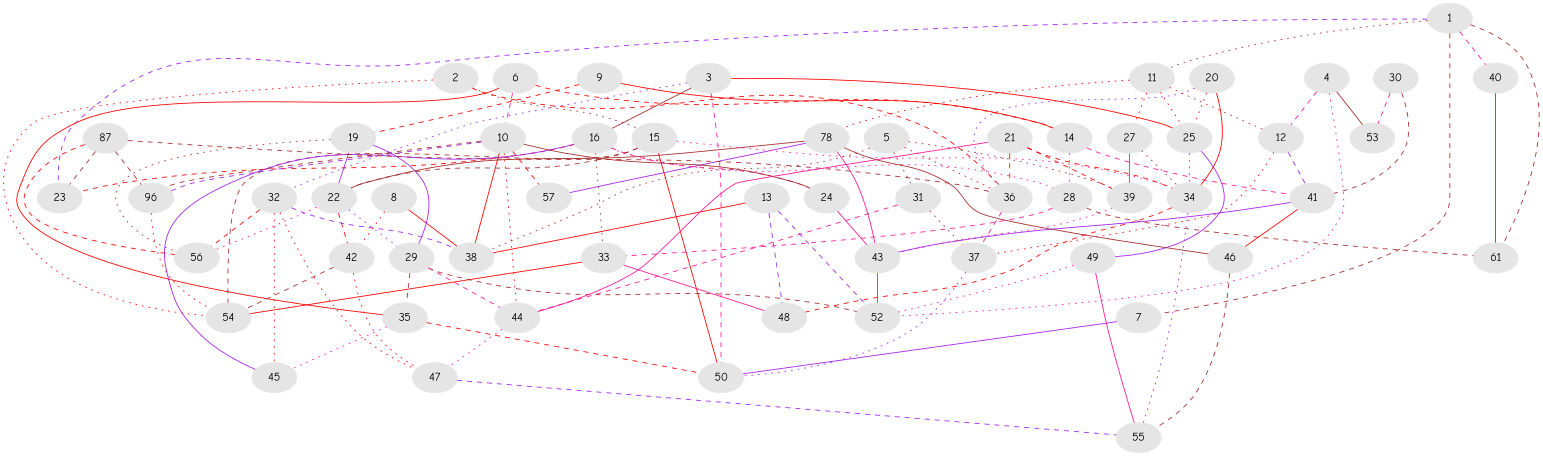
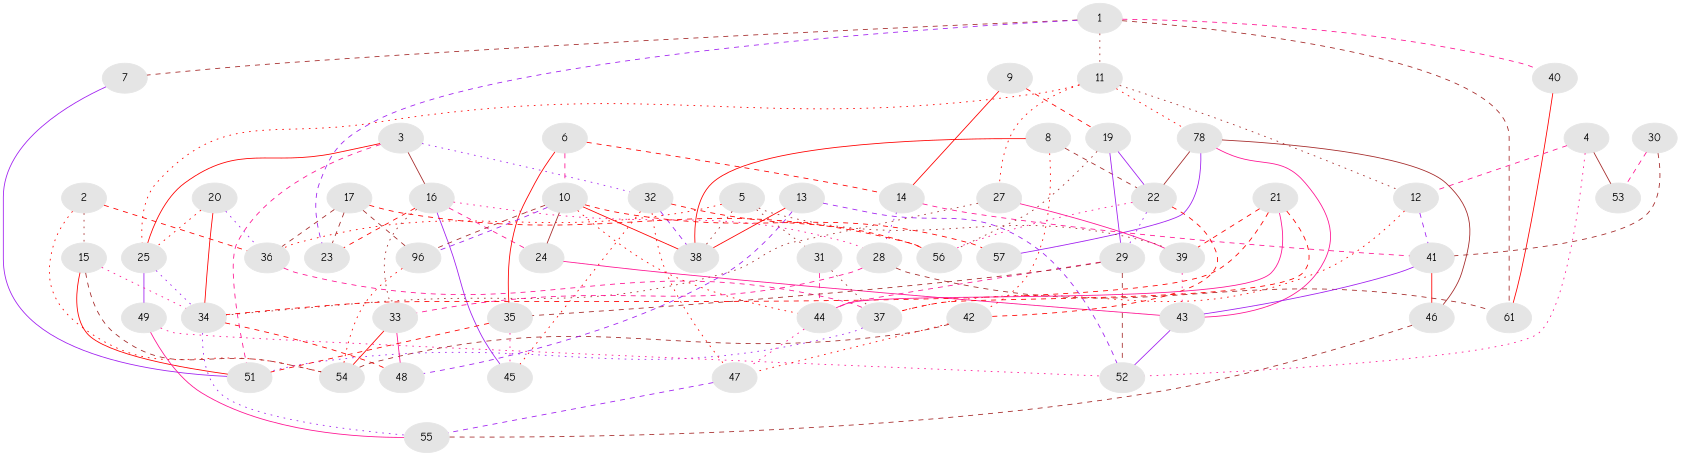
(105, 138) -> (349, 198)
(487, 168) -> (1101, 168)
(1010, 168) -> (1137, 296)
(721, 378) -> (250, 378)
